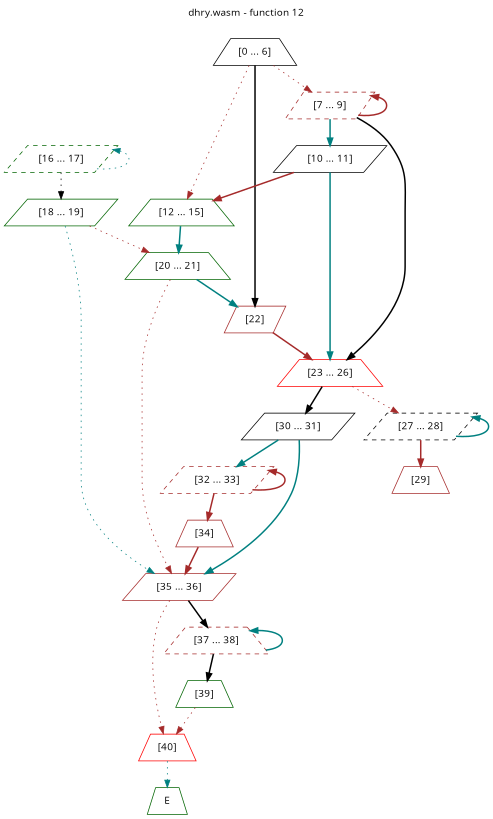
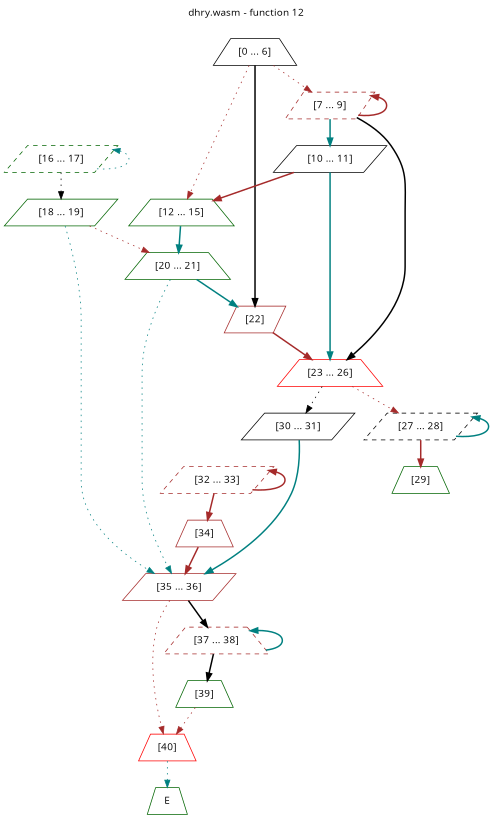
(316, 397) -> (316, 397)
(142, 423) -> (142, 423)
(261, 451) -> none
(421, 480) -> (421, 480)
